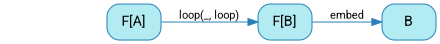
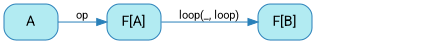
none -> (31, 22)
(409, 22) -> none
